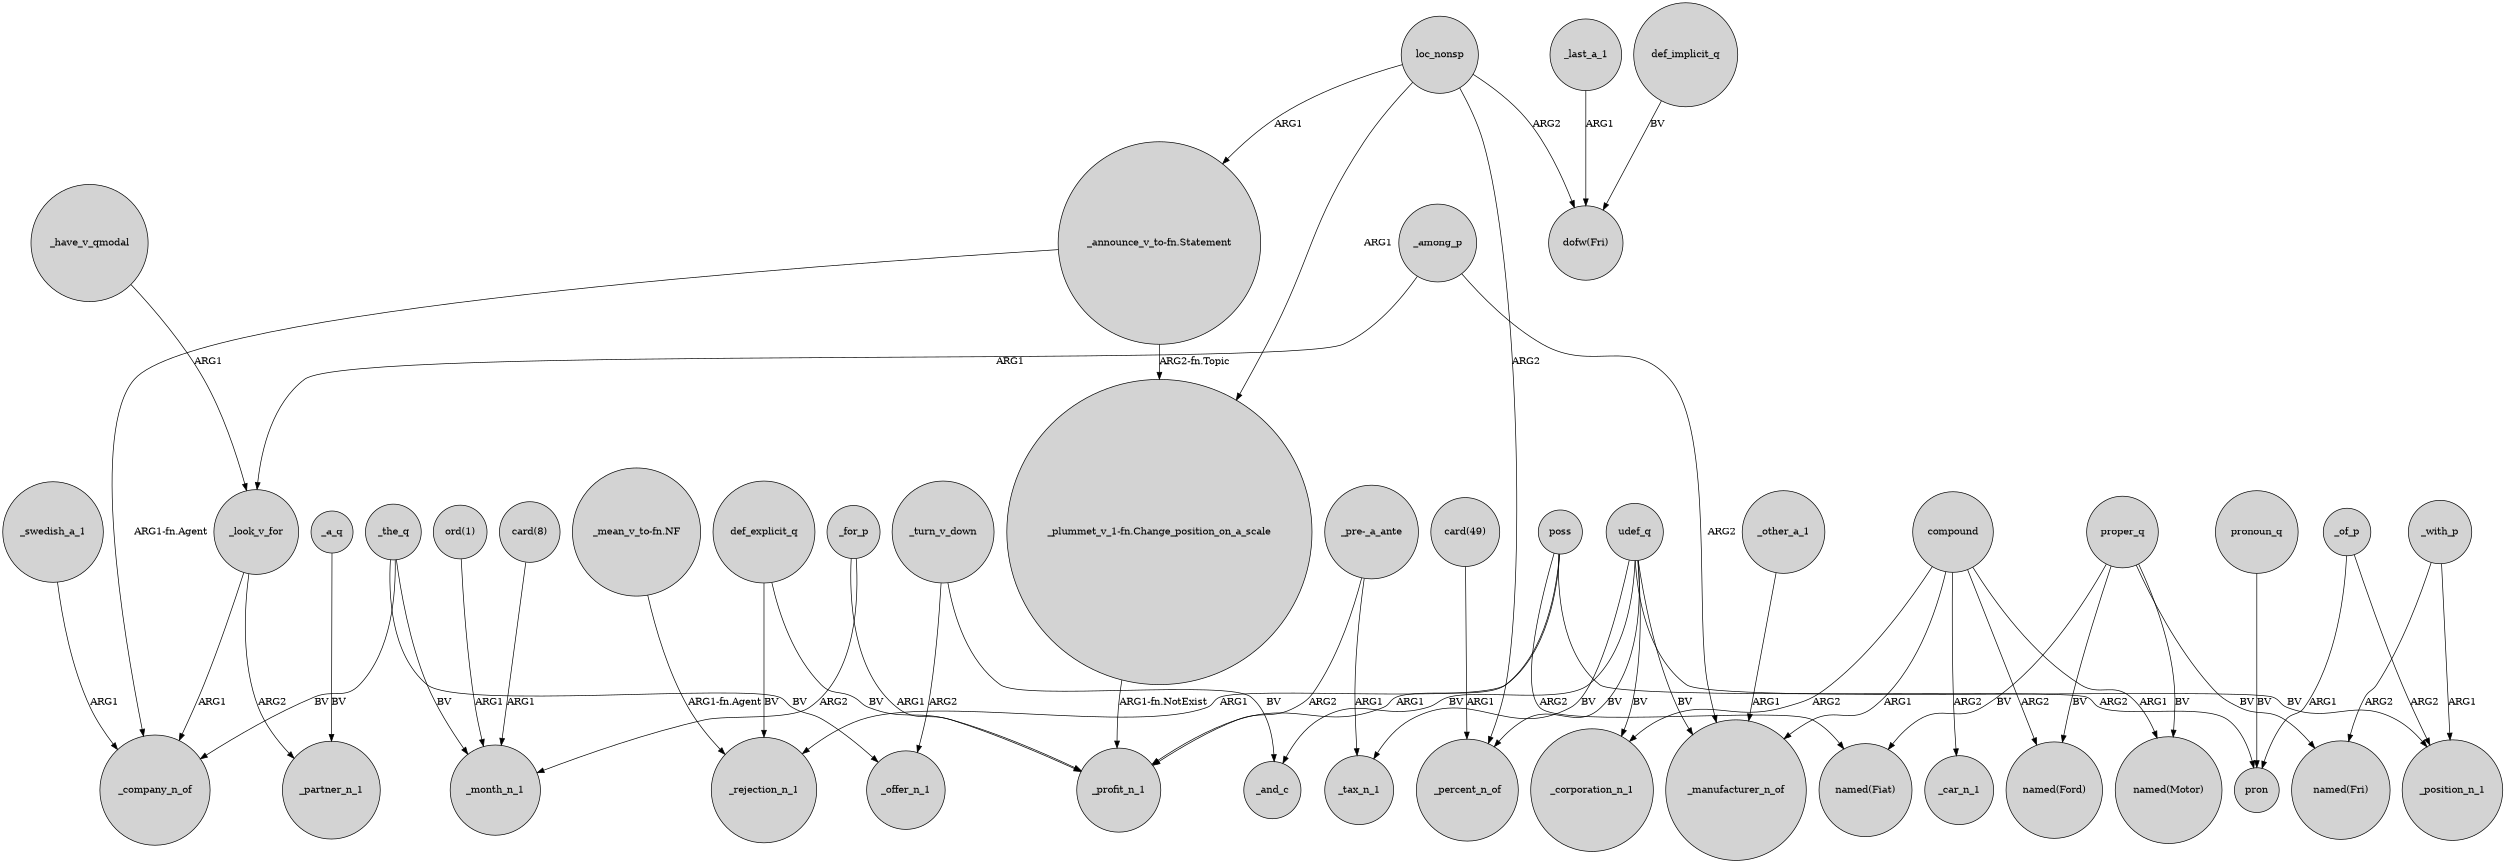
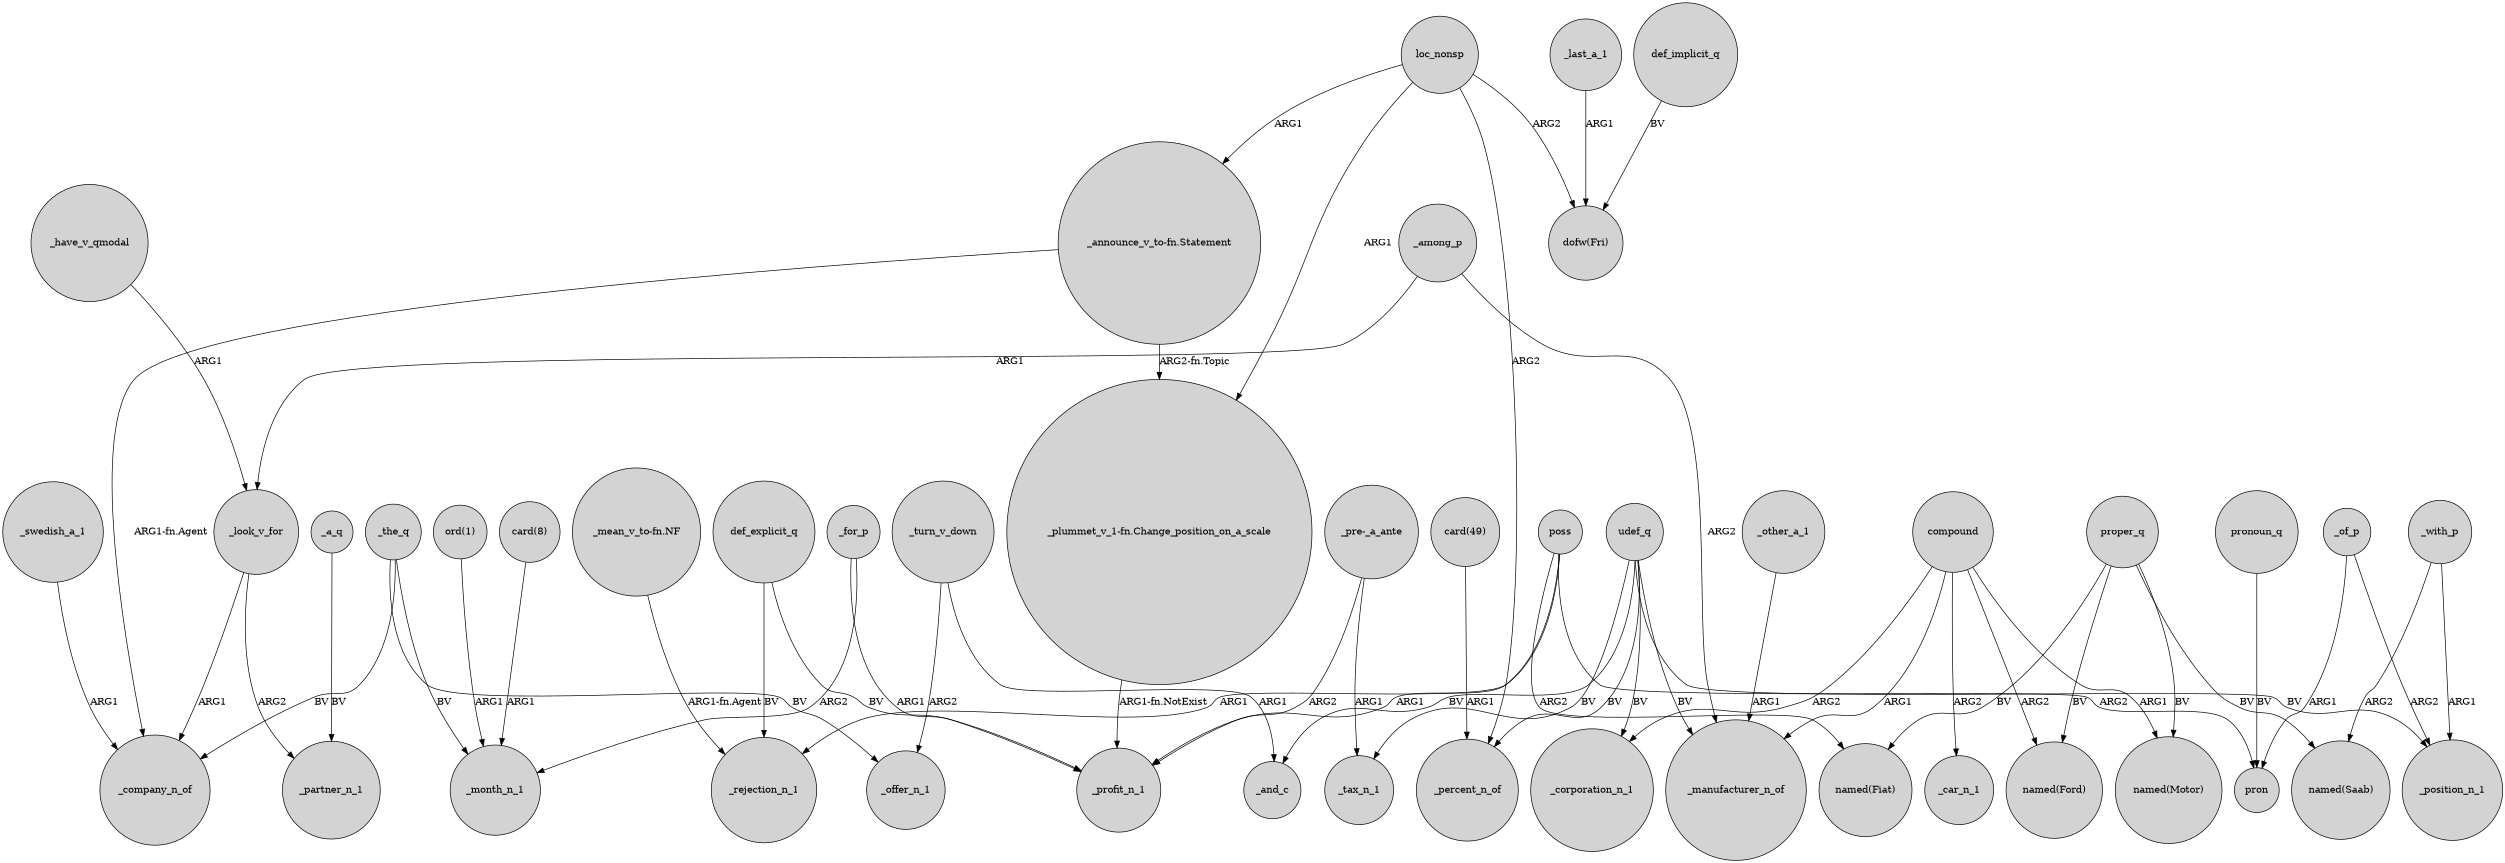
(1273, 702) -> (1273, 702)
(2341, 790) -> (2341, 790)
